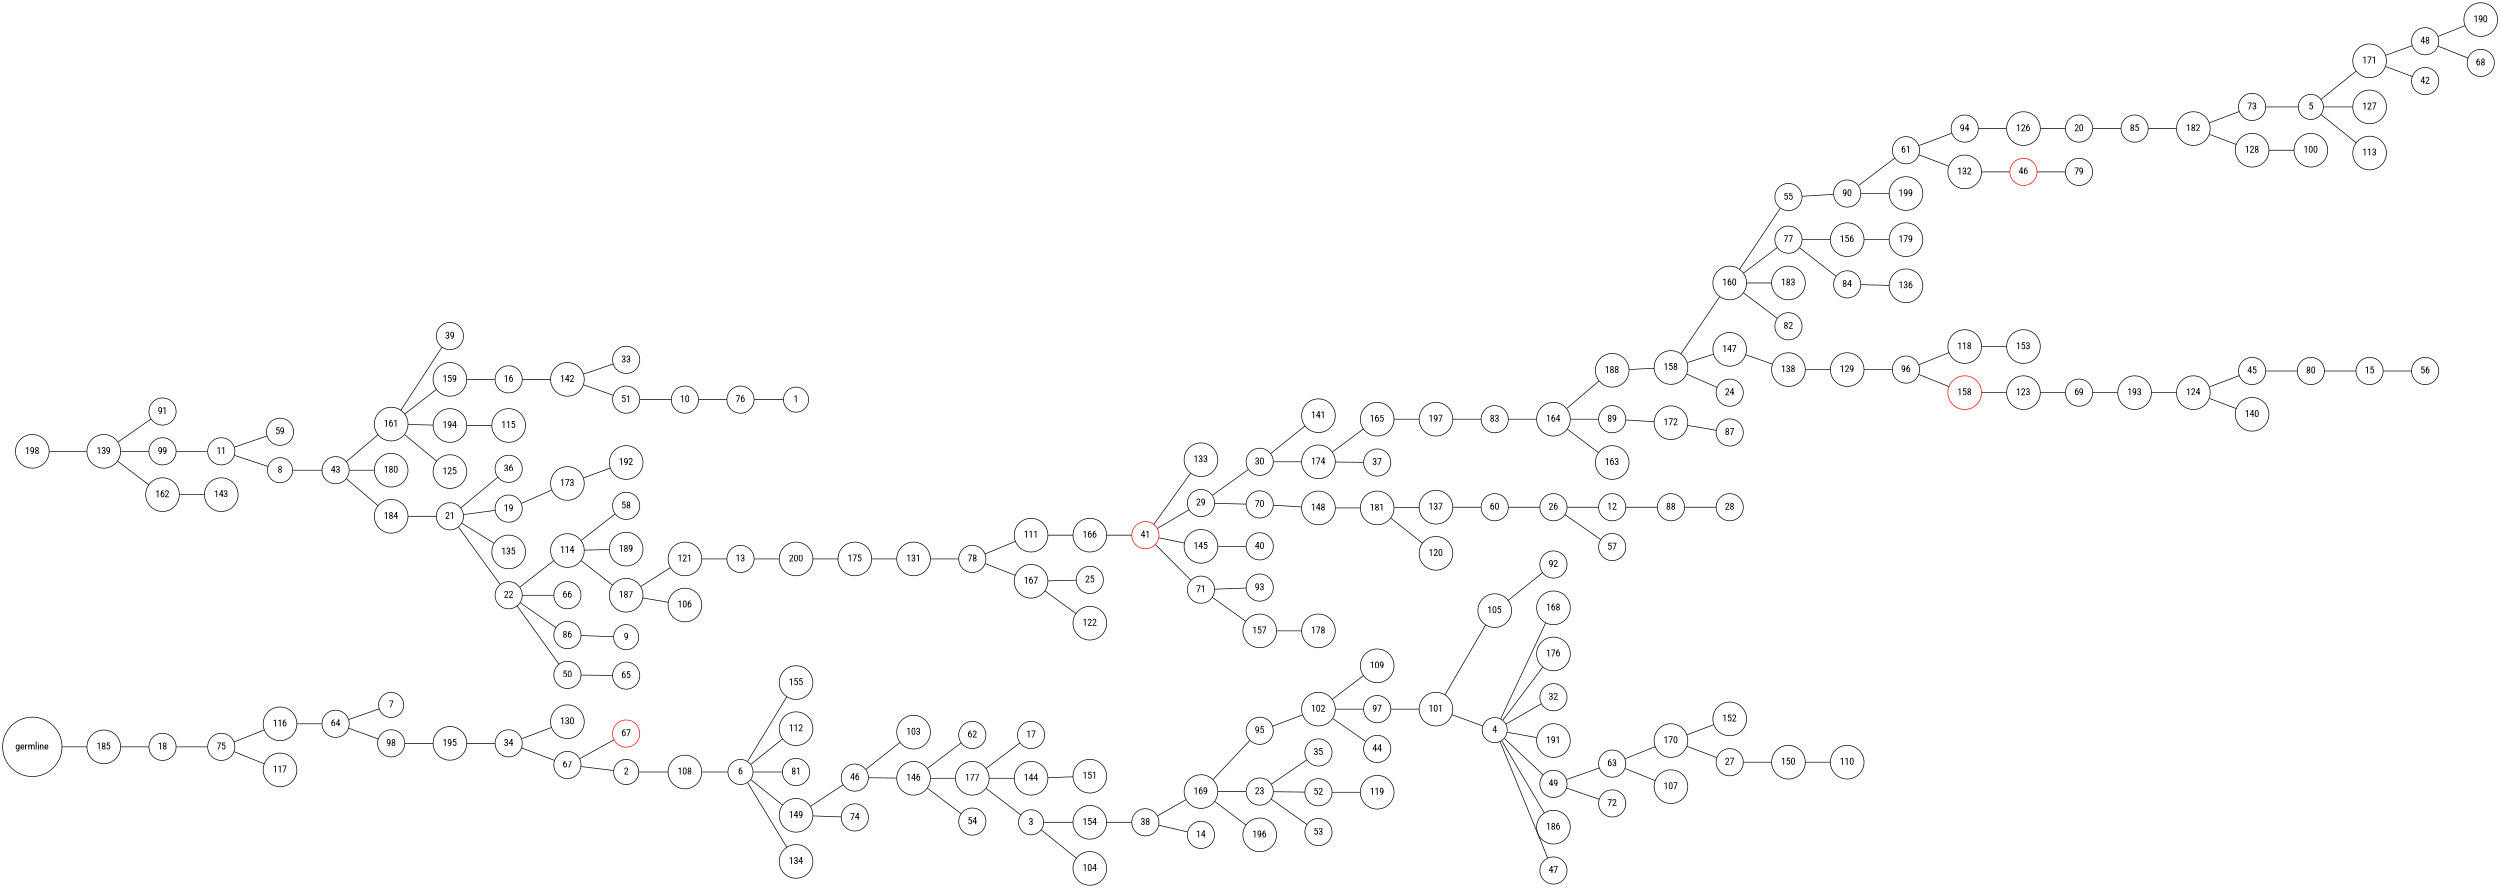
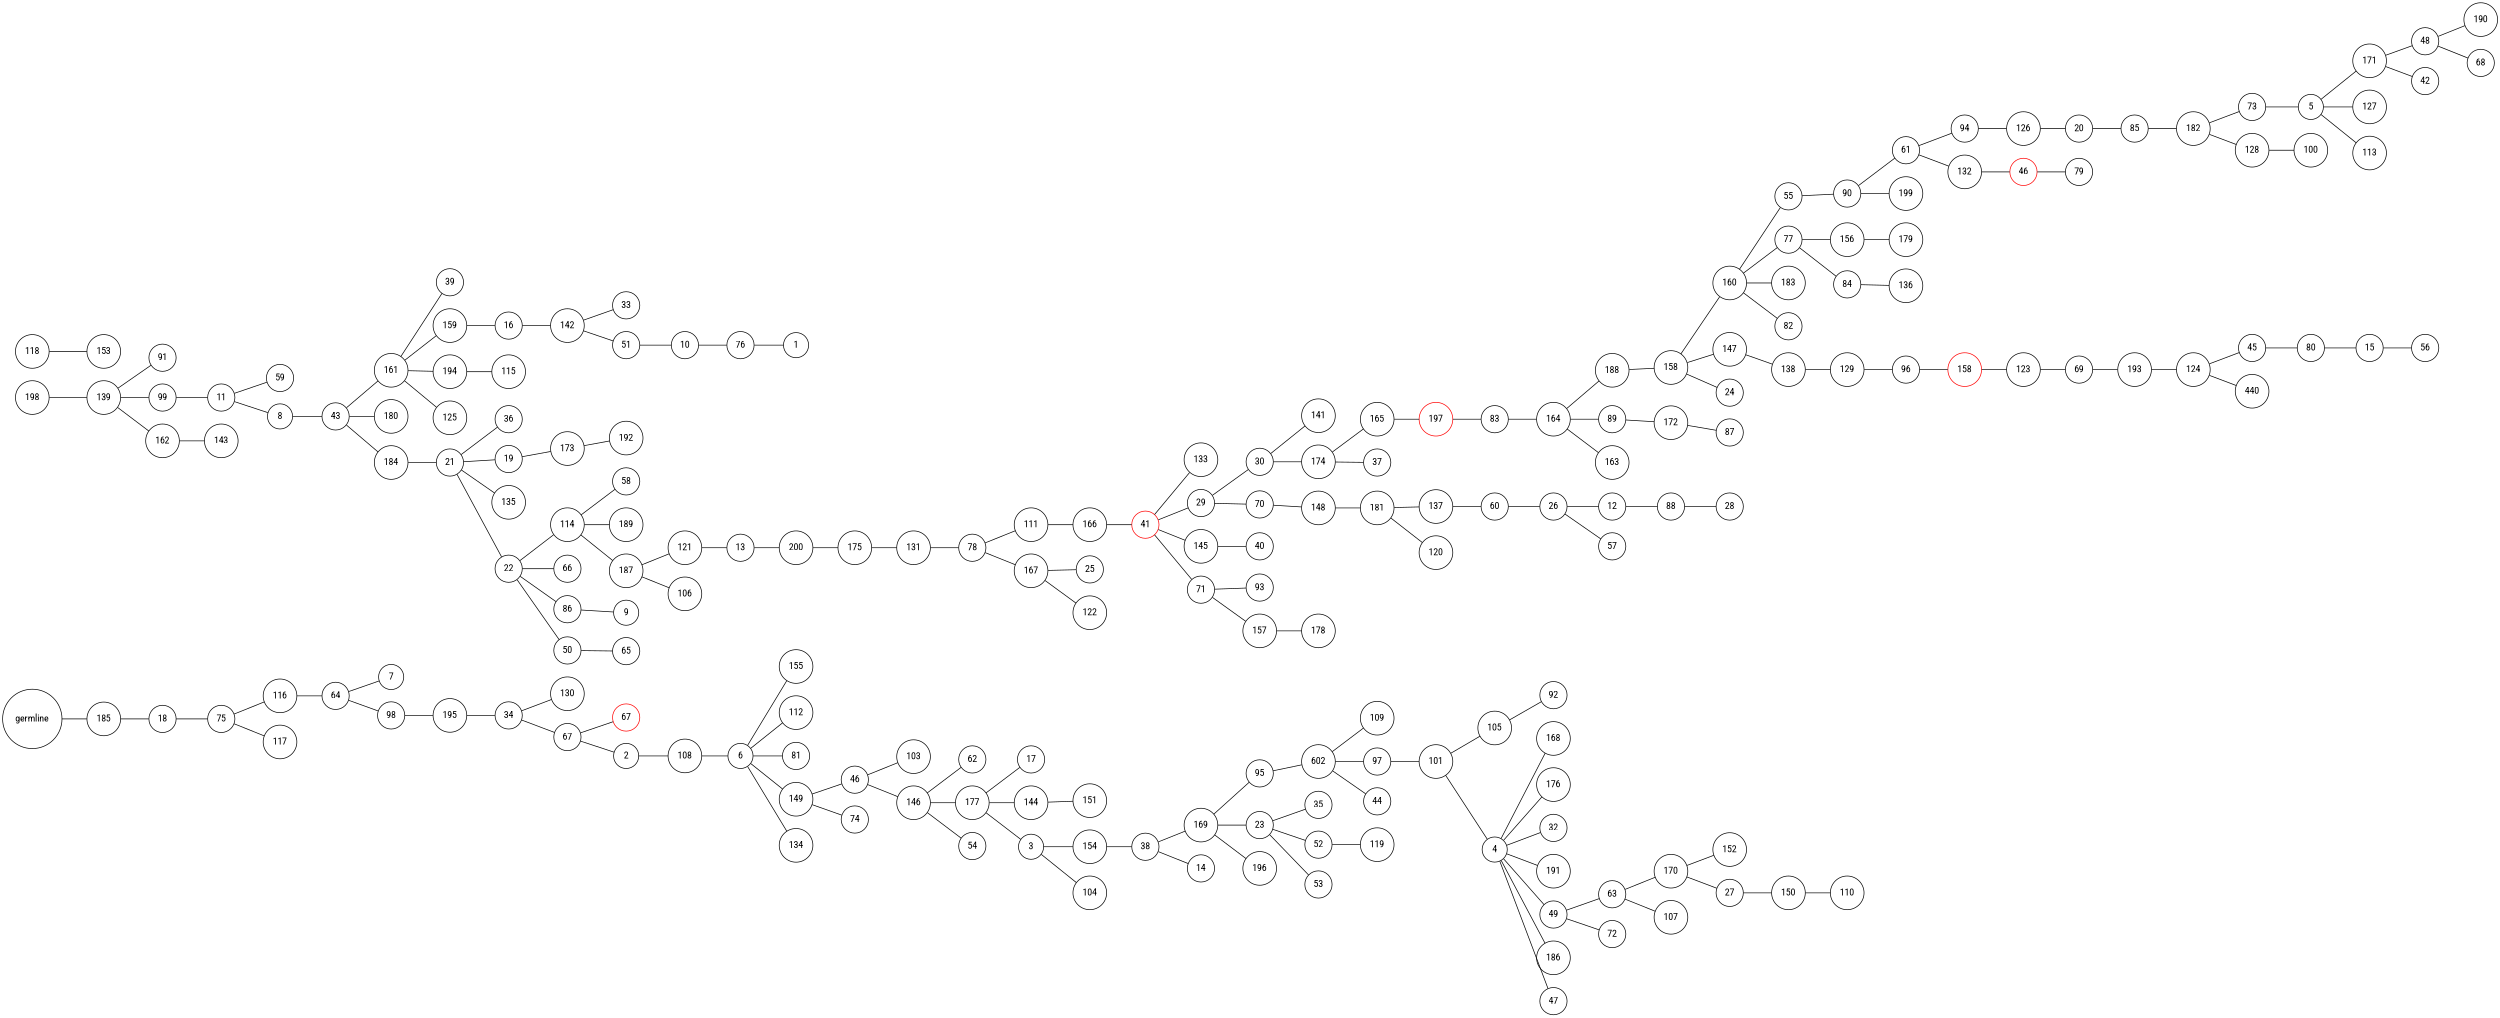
(1934, 359) -> none
(2252, 414) -> (2252, 391)
(1436, 419) -> (1436, 419)
(1318, 709) -> (1318, 761)
